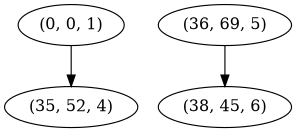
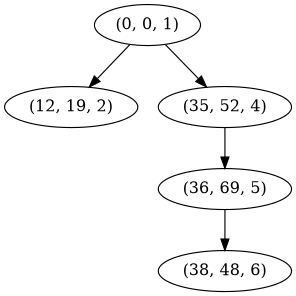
none -> (71, 107)
(225, 107) -> (225, 271)
none -> (225, 142)
